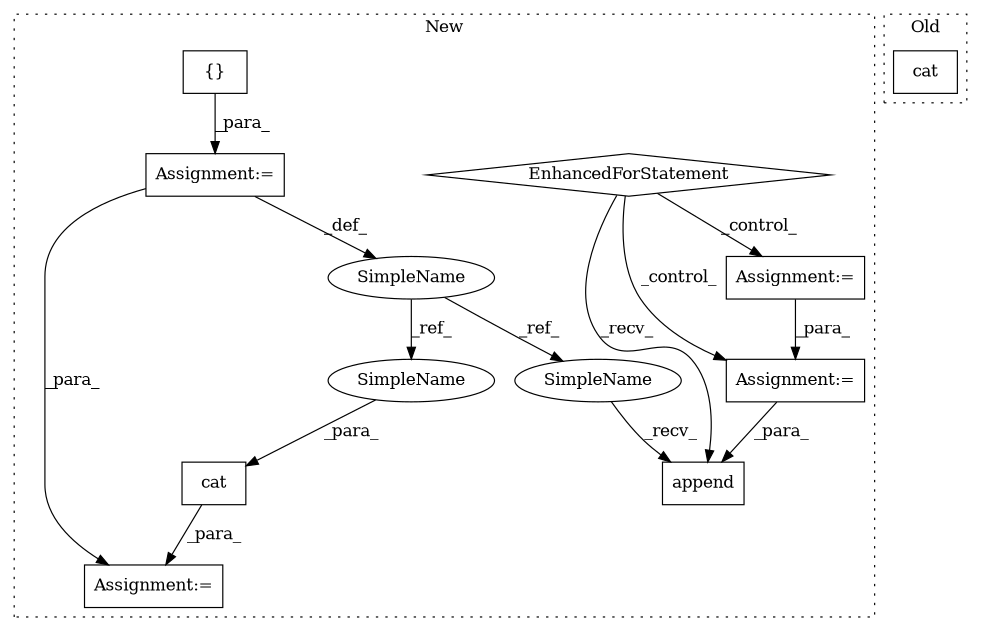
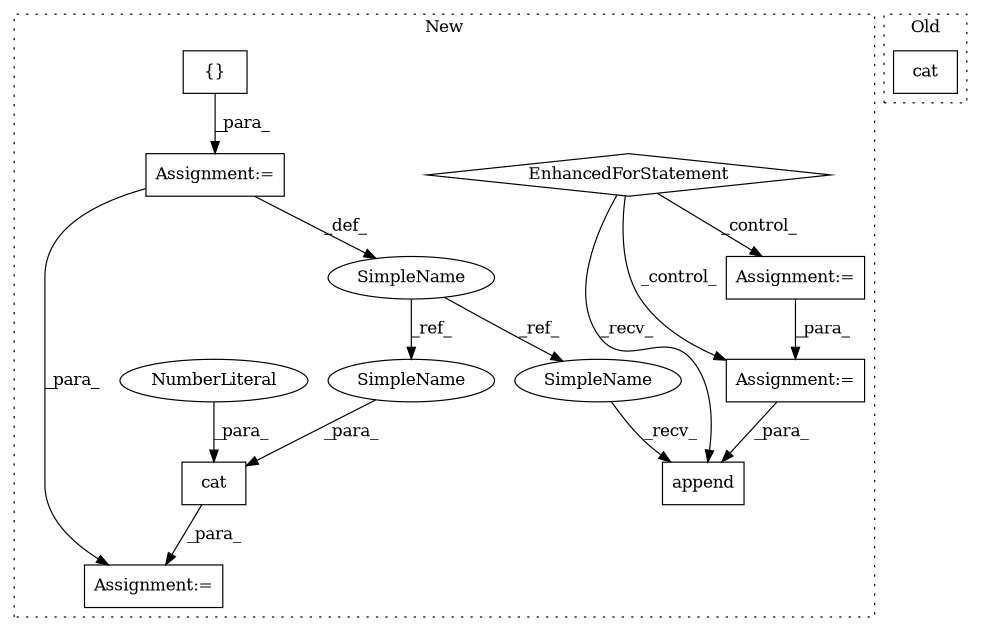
none -> (214, 381)
